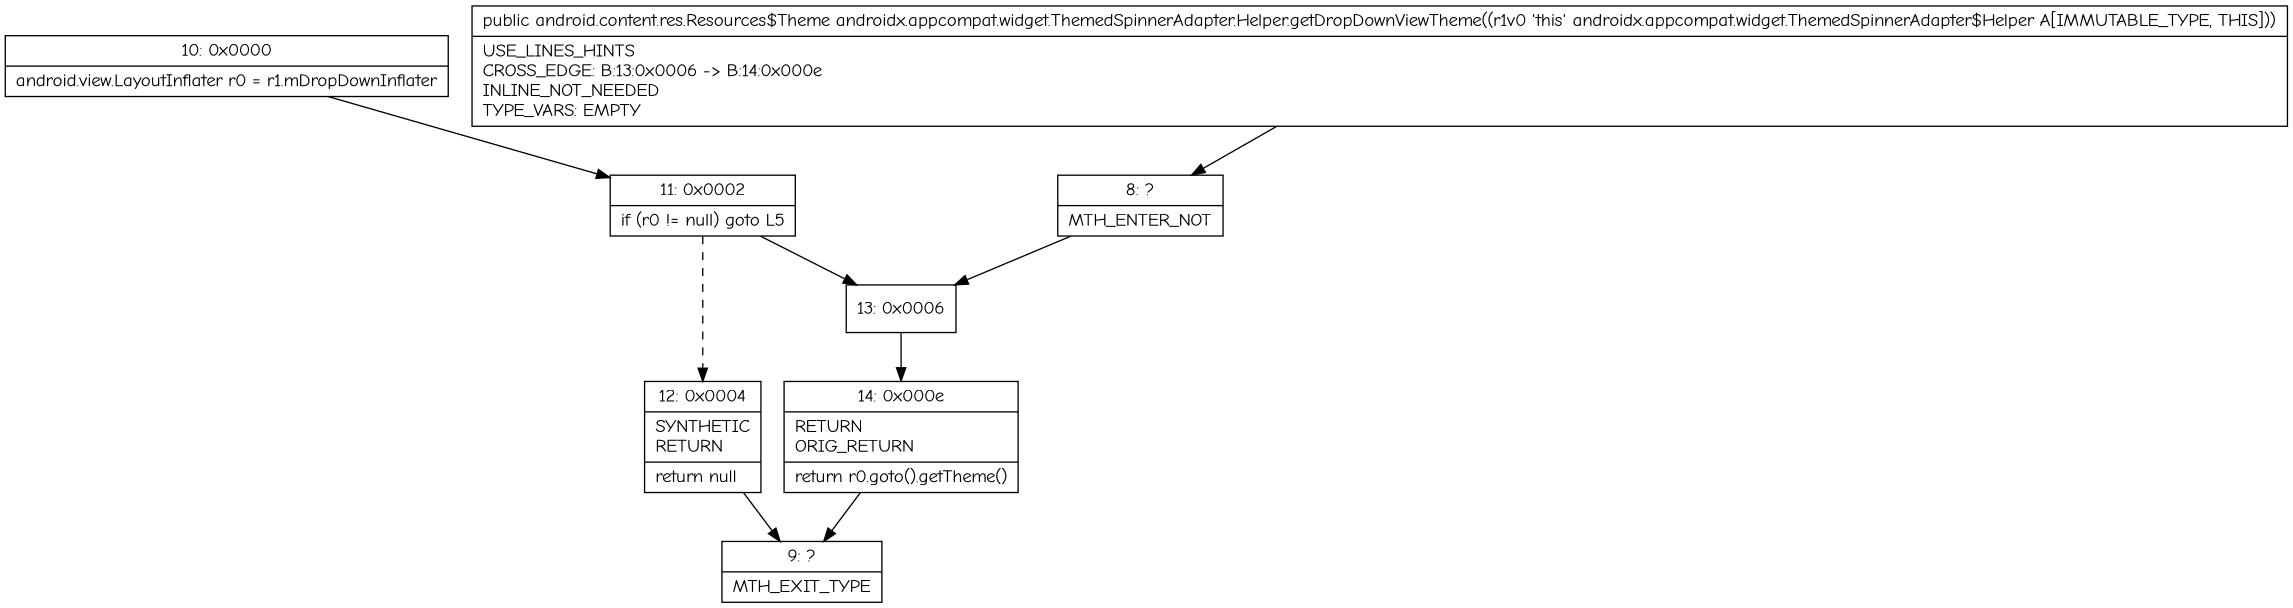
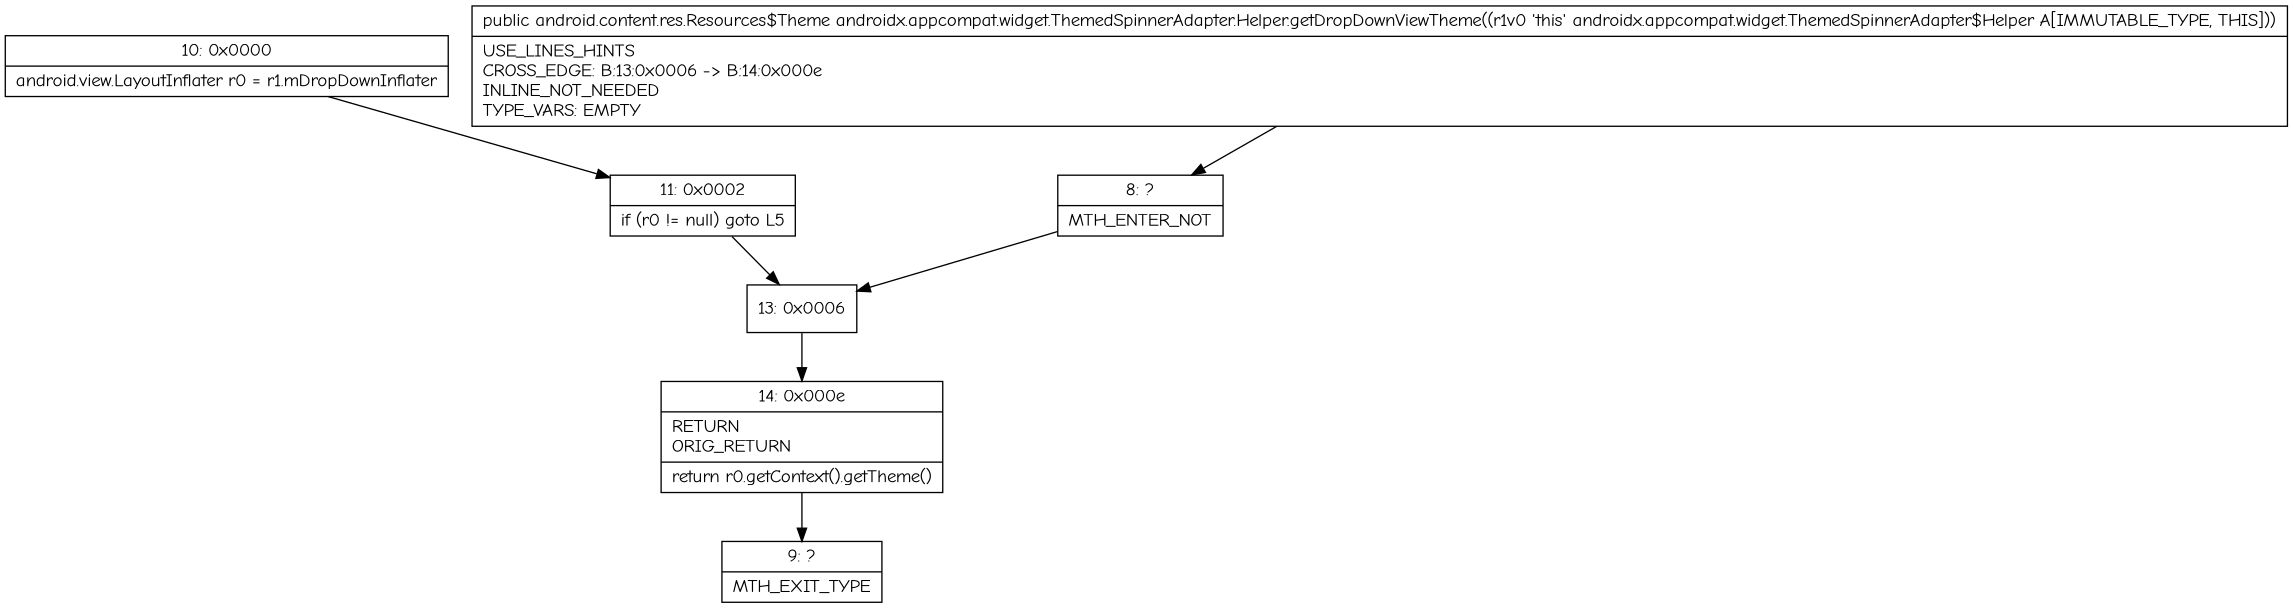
(703, 437) -> none
(901, 477) -> (802, 477)
